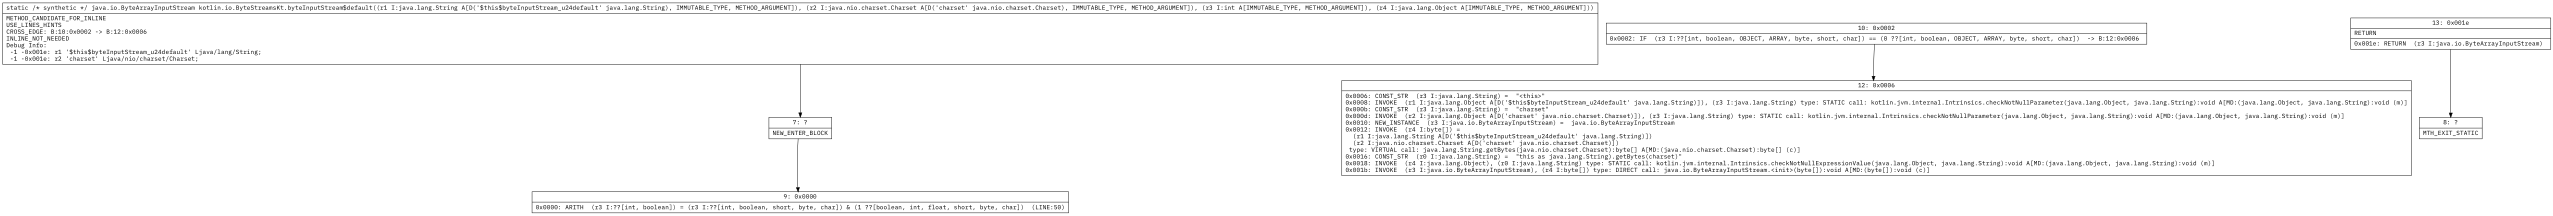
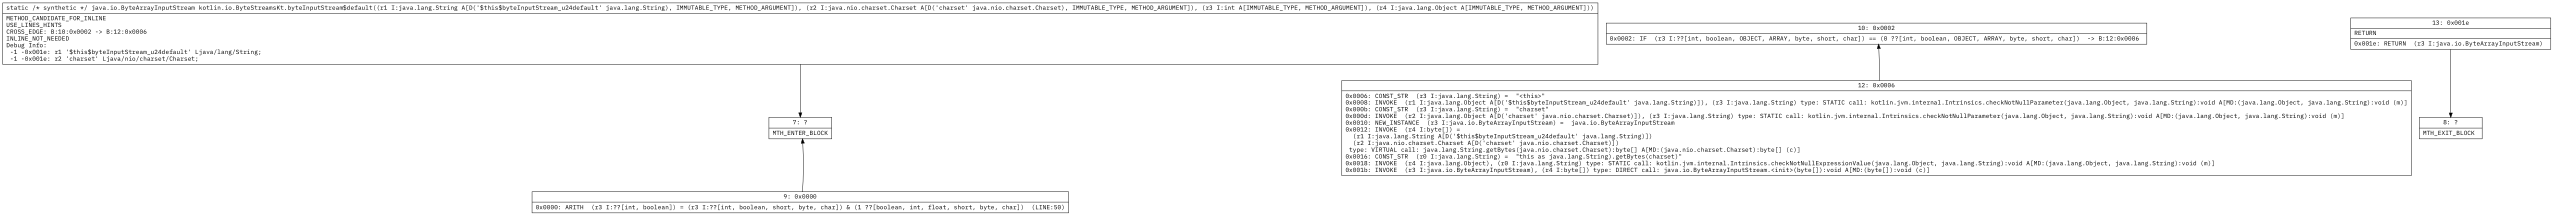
(1874, 60) -> (1879, 65)
(800, 133) -> (800, 133)
(2451, 133) -> (2449, 133)
(797, 163) -> (803, 168)
